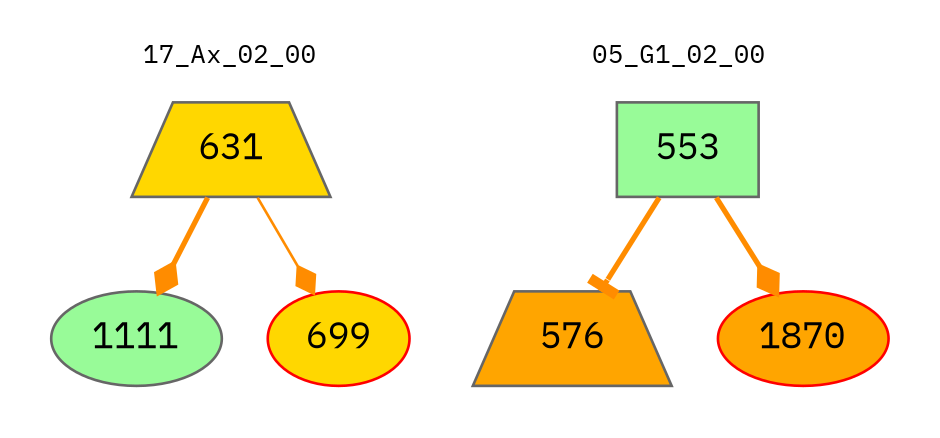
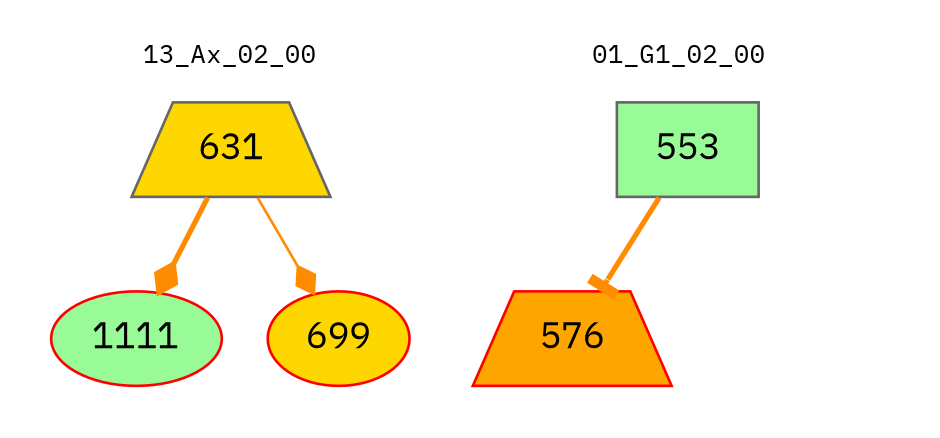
(231, 56) -> (231, 56)
(680, 56) -> (680, 56)
(136, 339) -> (136, 339)
(572, 339) -> (572, 339)
(803, 339) -> none
